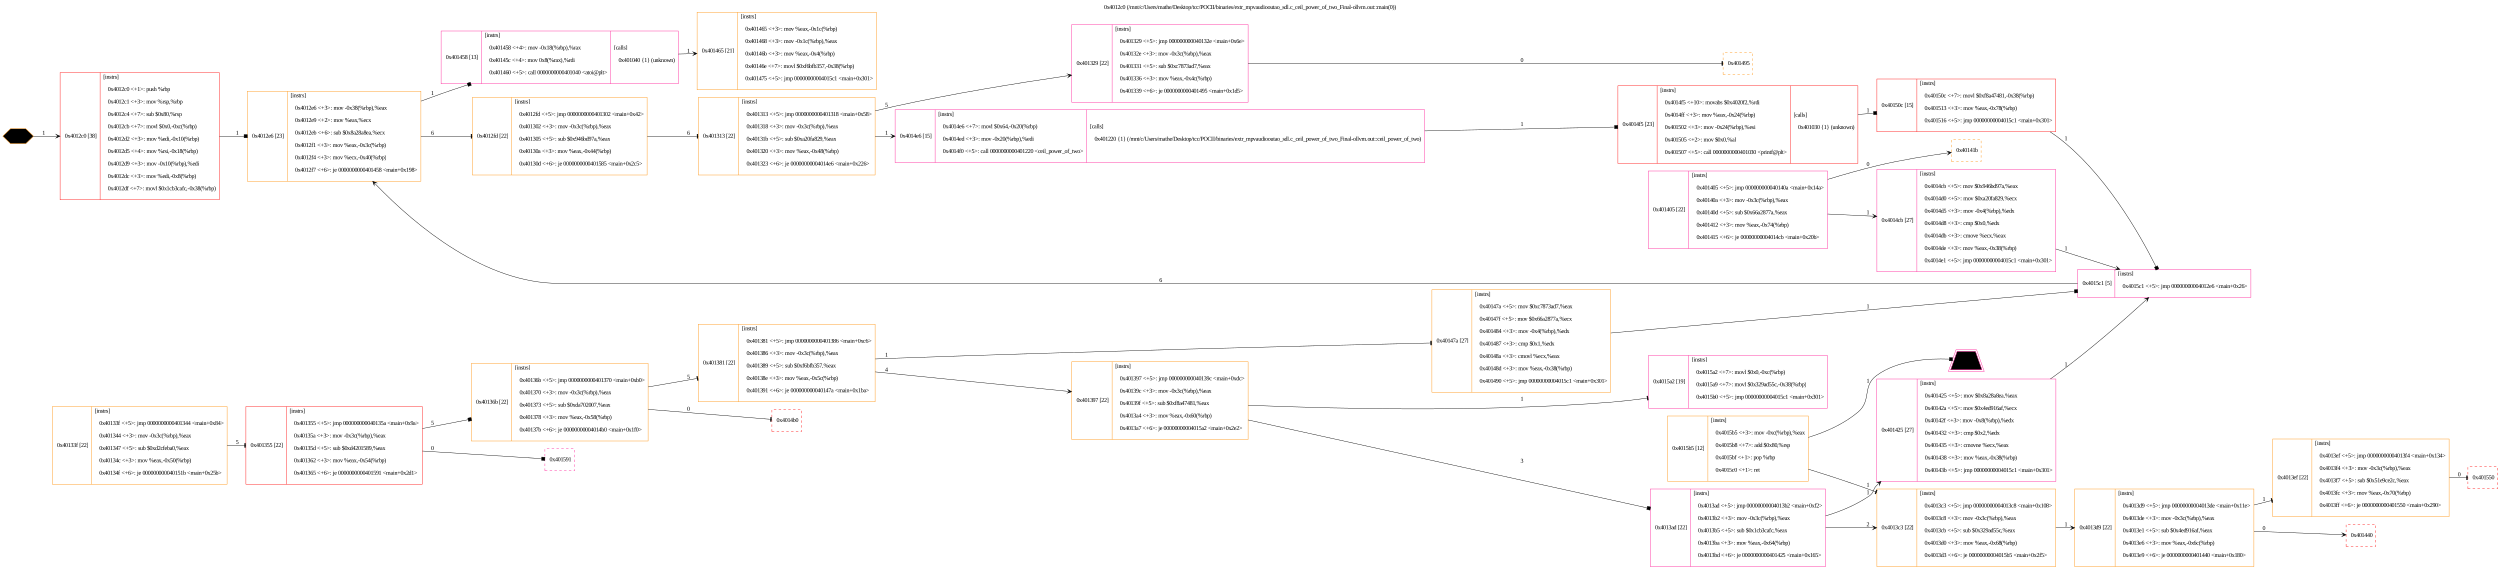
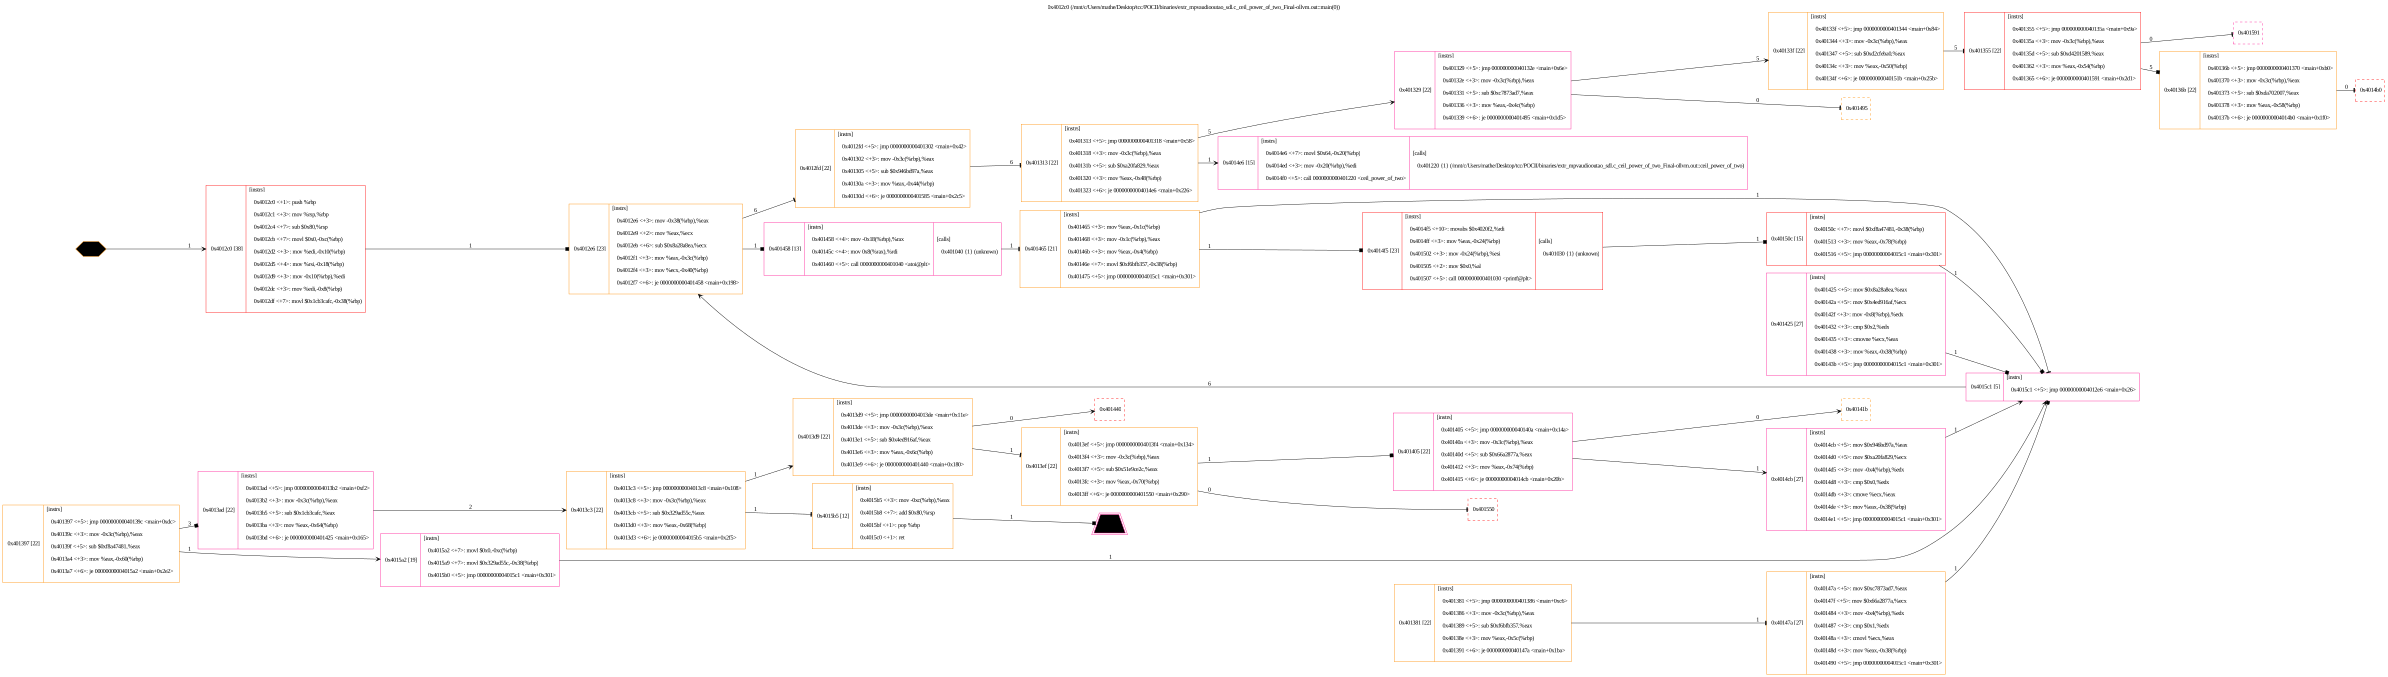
(686, 54) -> (1010, 249)
none -> (1668, 71)
(1519, 129) -> (1279, 250)
none -> (1671, 198)
(2099, 341) -> (1975, 362)
(971, 382) -> none
(672, 383) -> none
(1447, 409) -> (278, 557)
(482, 455) -> (2186, 39)
none -> (1294, 459)
(1842, 480) -> (778, 513)
(1855, 504) -> none
none -> (1338, 560)
